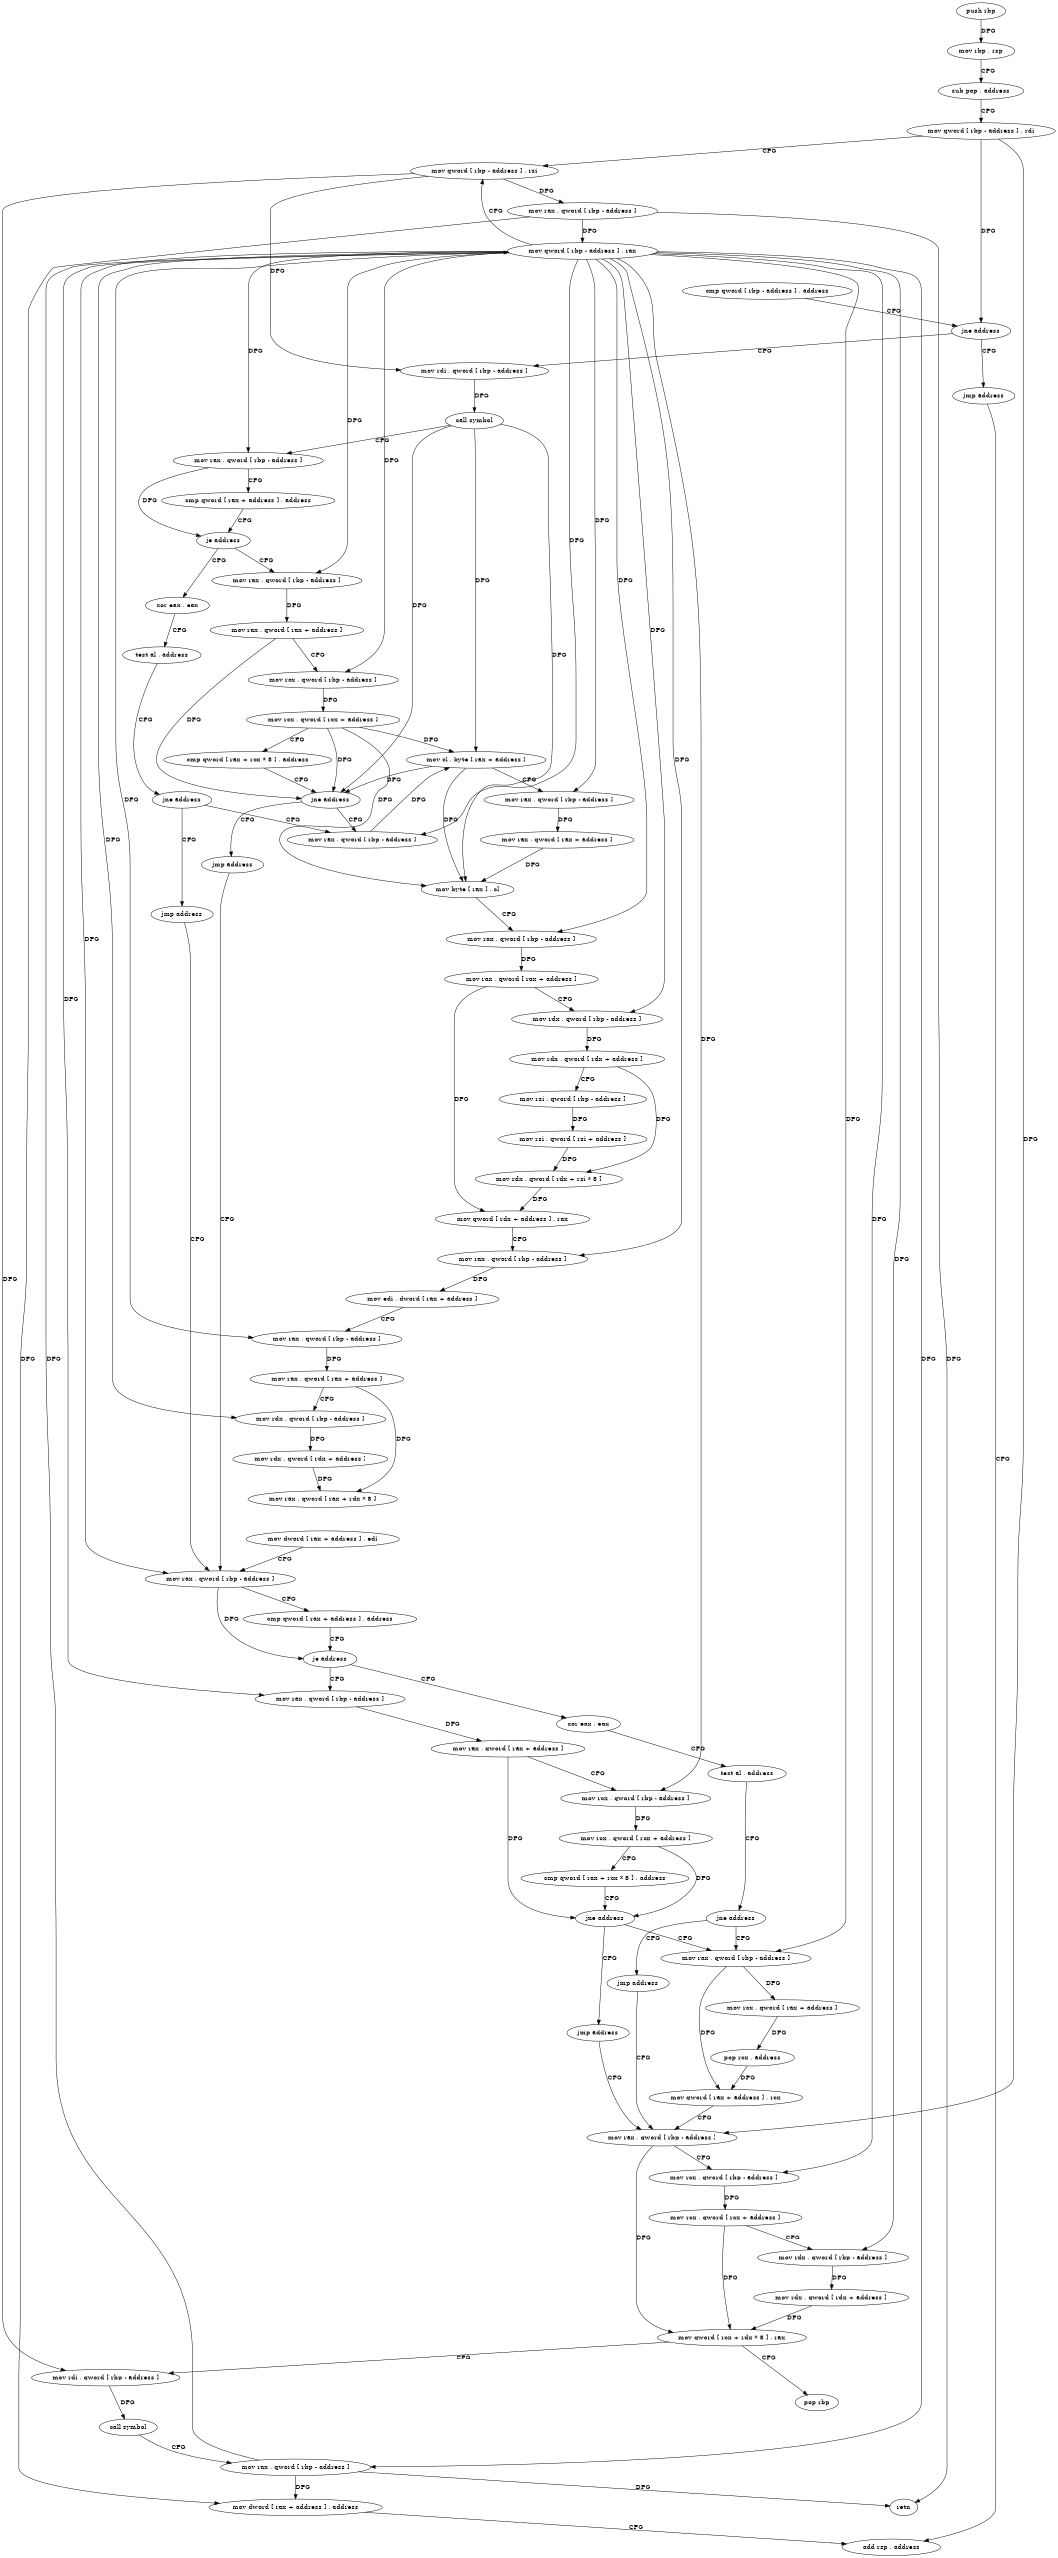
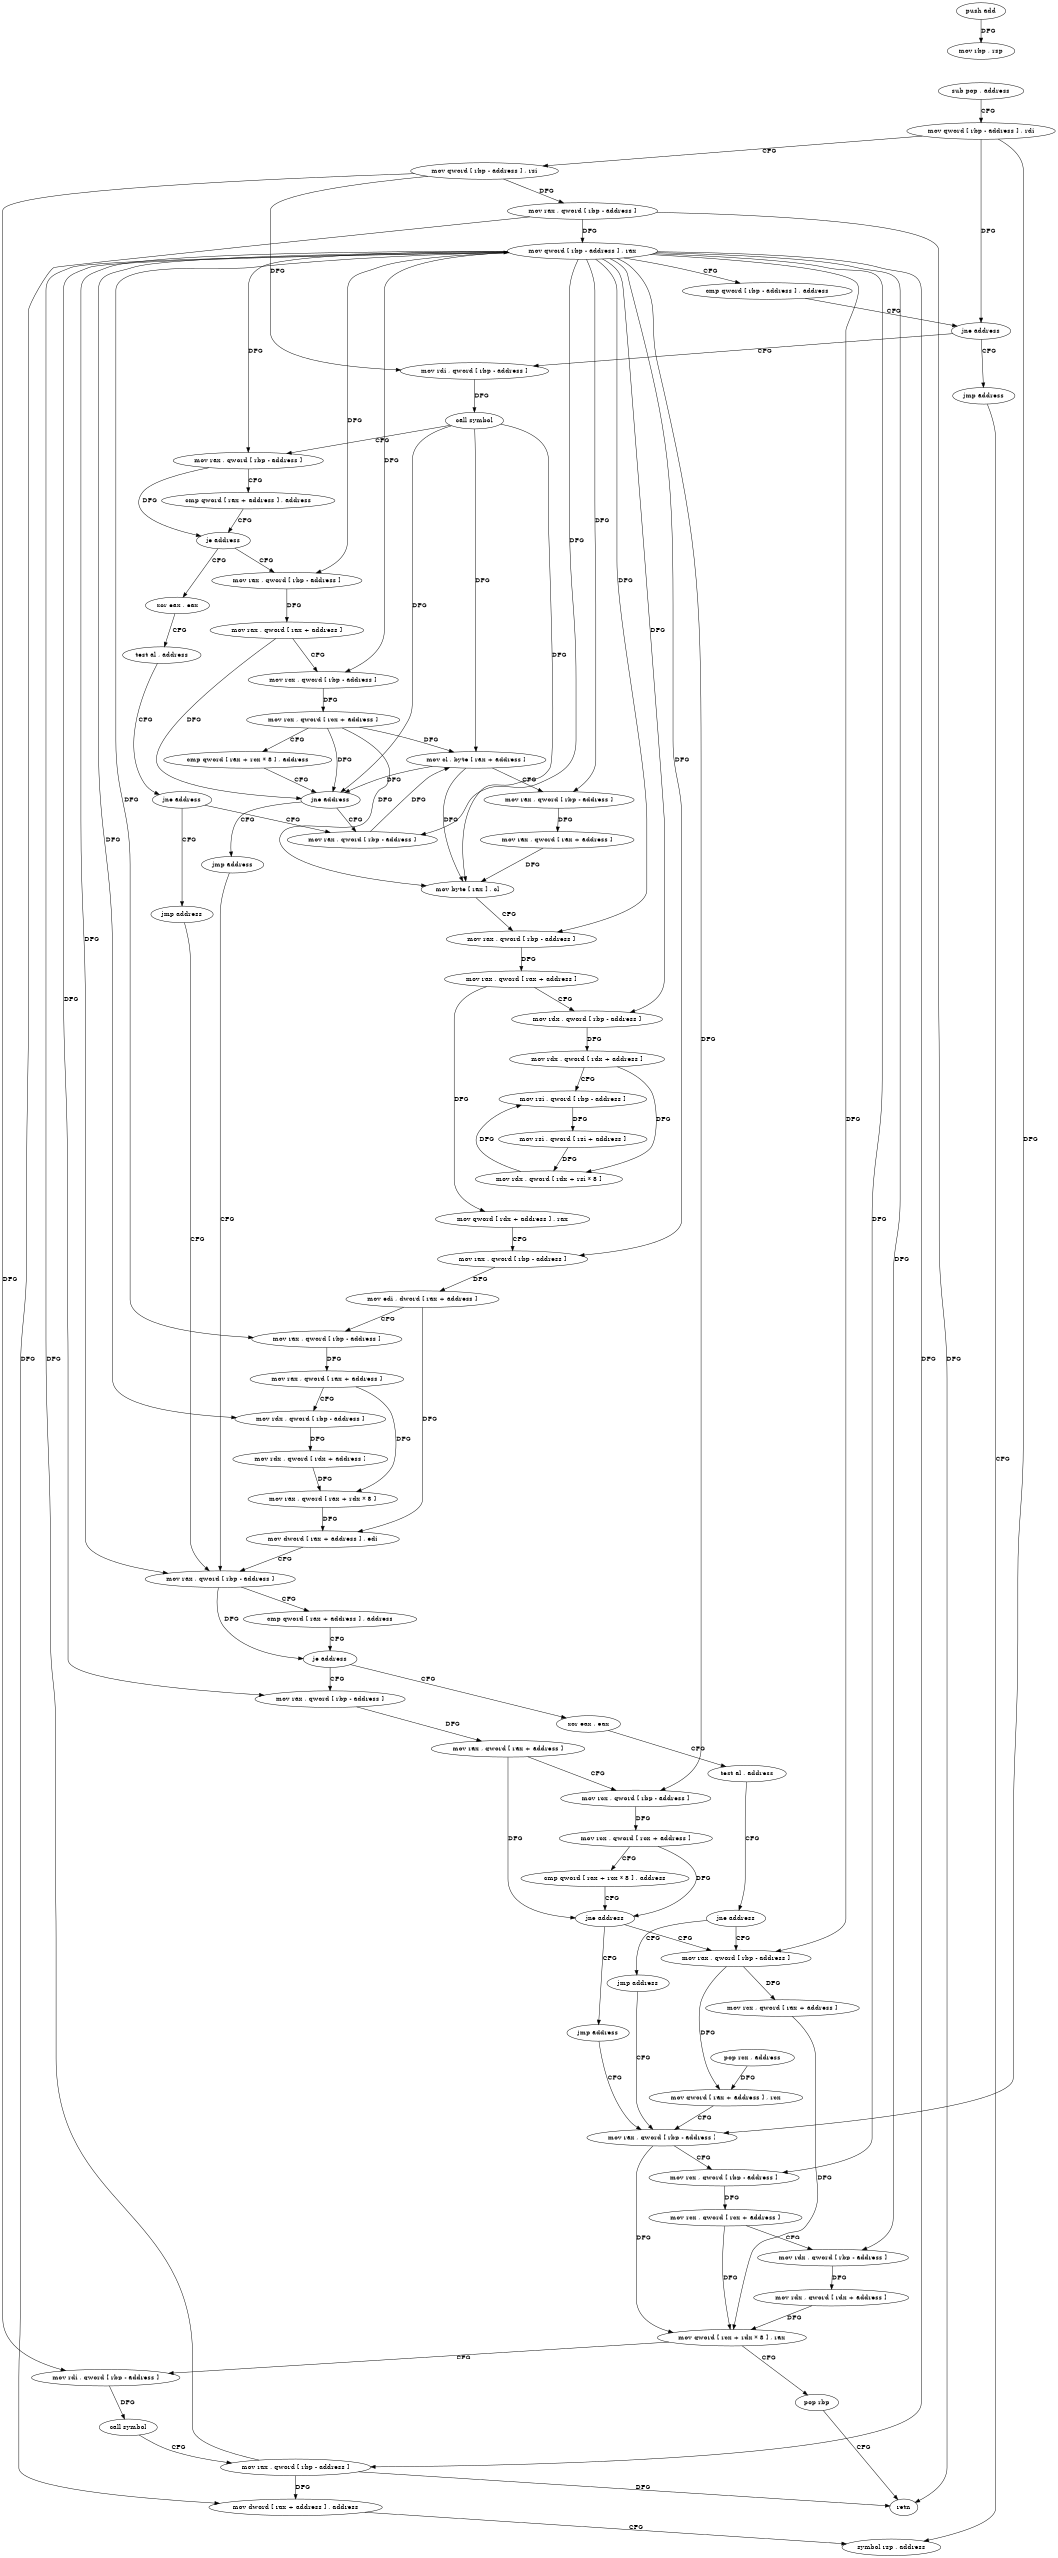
(981, 11) -> (981, 11)
(981, 69) -> none
(494, 225) -> (680, 268)
(532, 1197) -> (477, 1141)
none -> (422, 1439)
none -> (323, 1517)
(769, 2031) -> (817, 2187)
none -> (859, 2453)
(891, 2547) -> (891, 2547)
